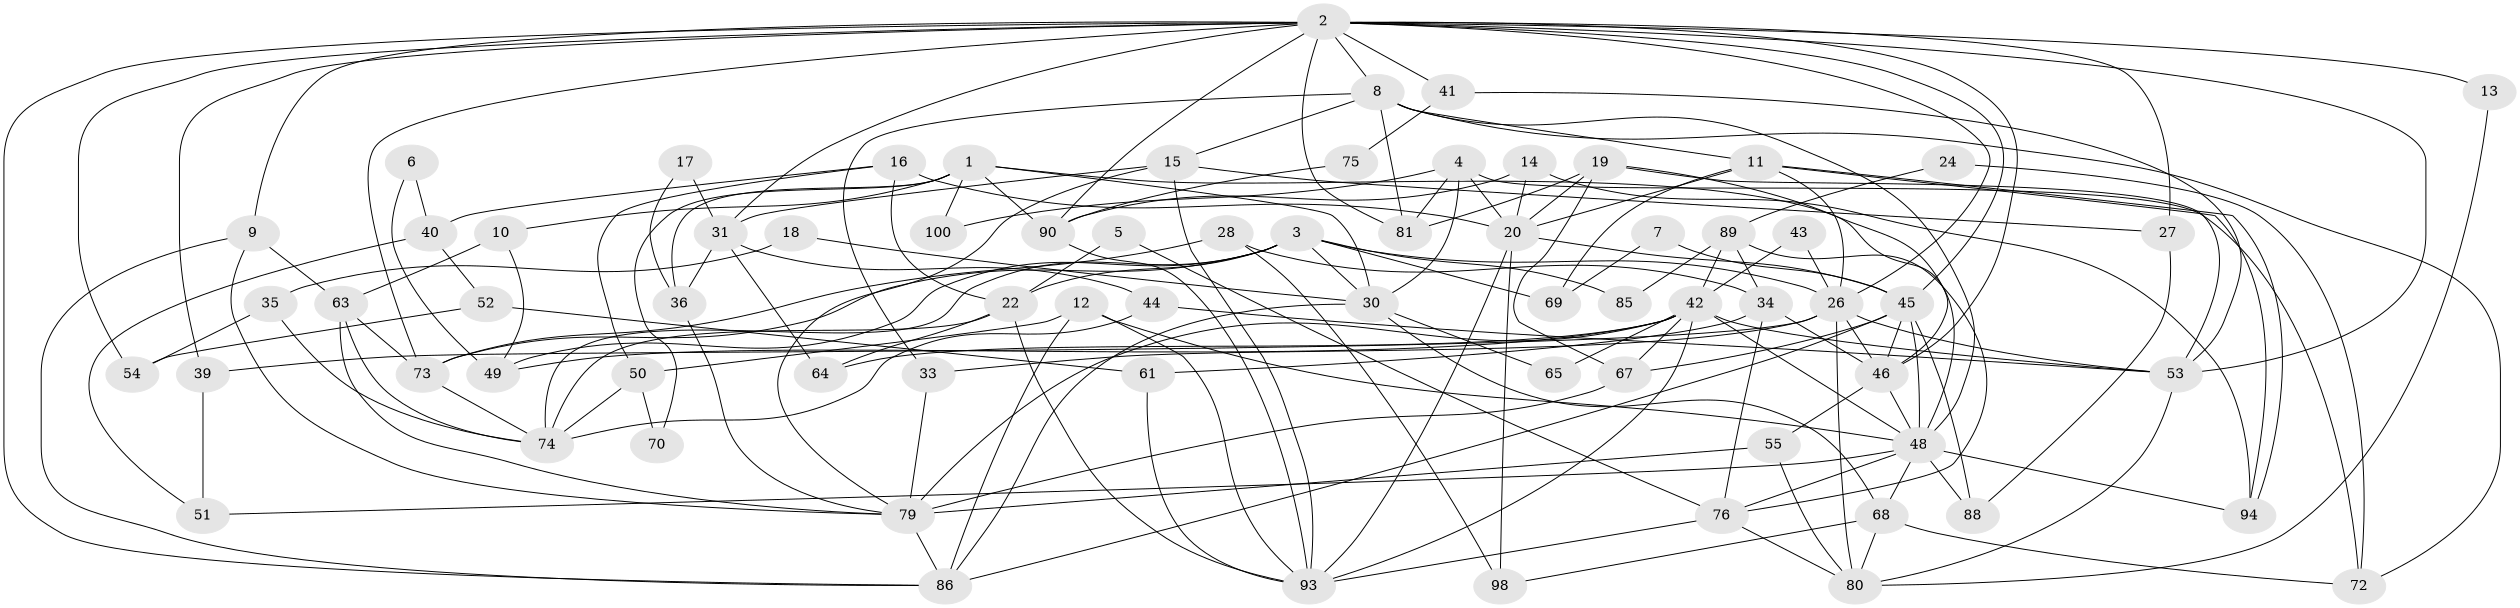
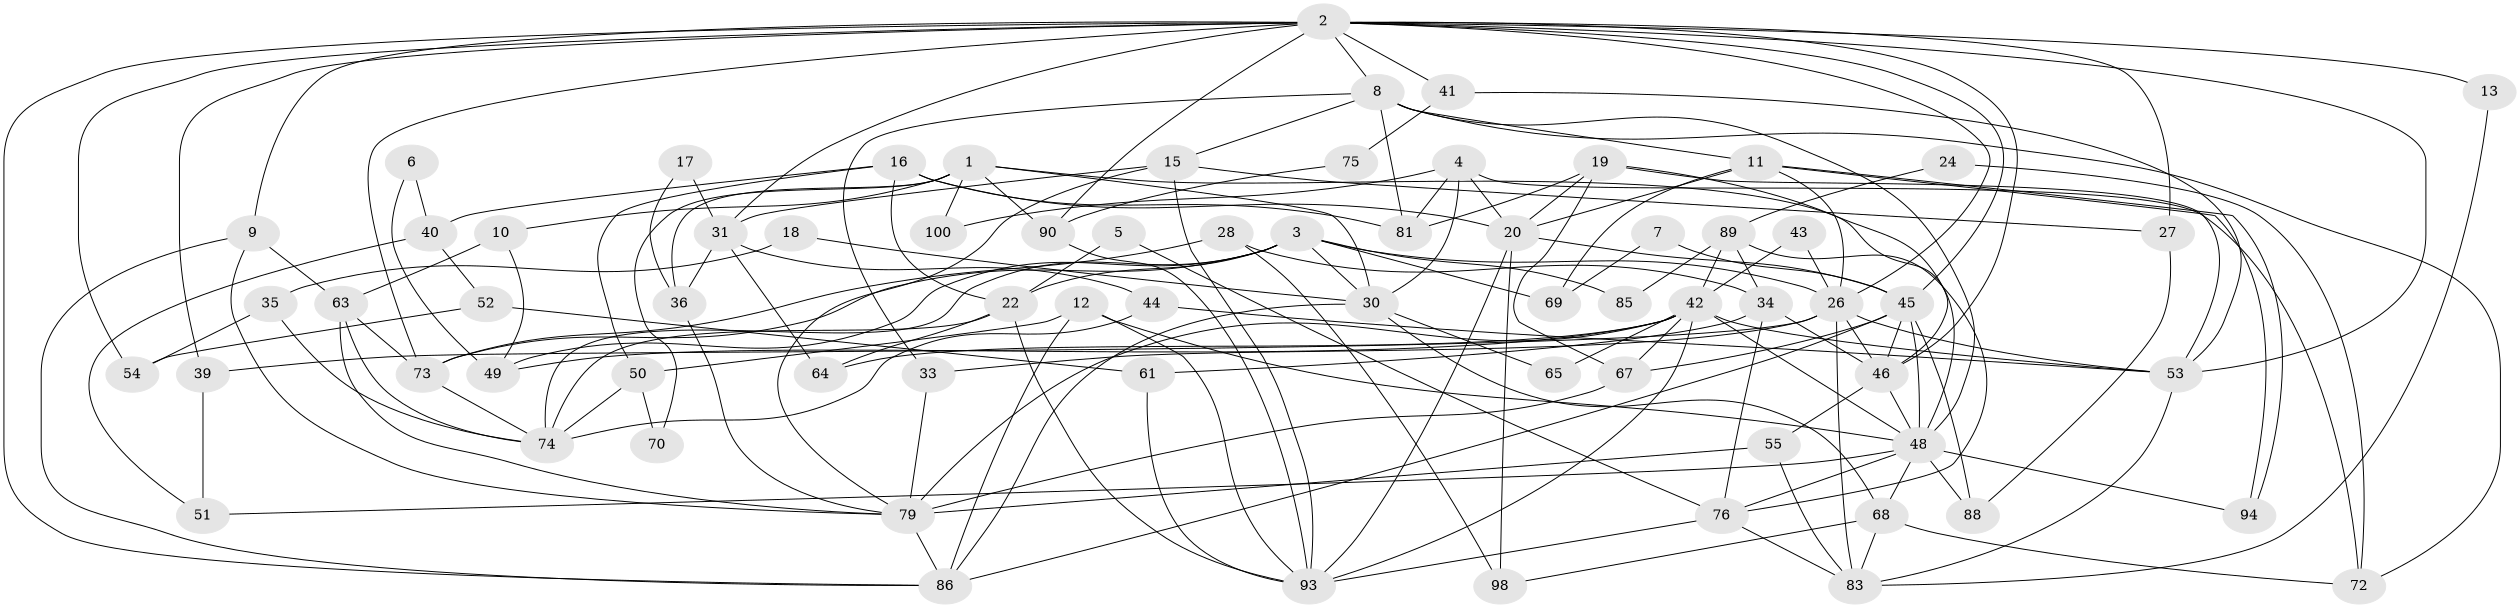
(1305, 150) -> (1149, 205)
(1530, 163) -> none
(1855, 586) -> (1855, 586)
